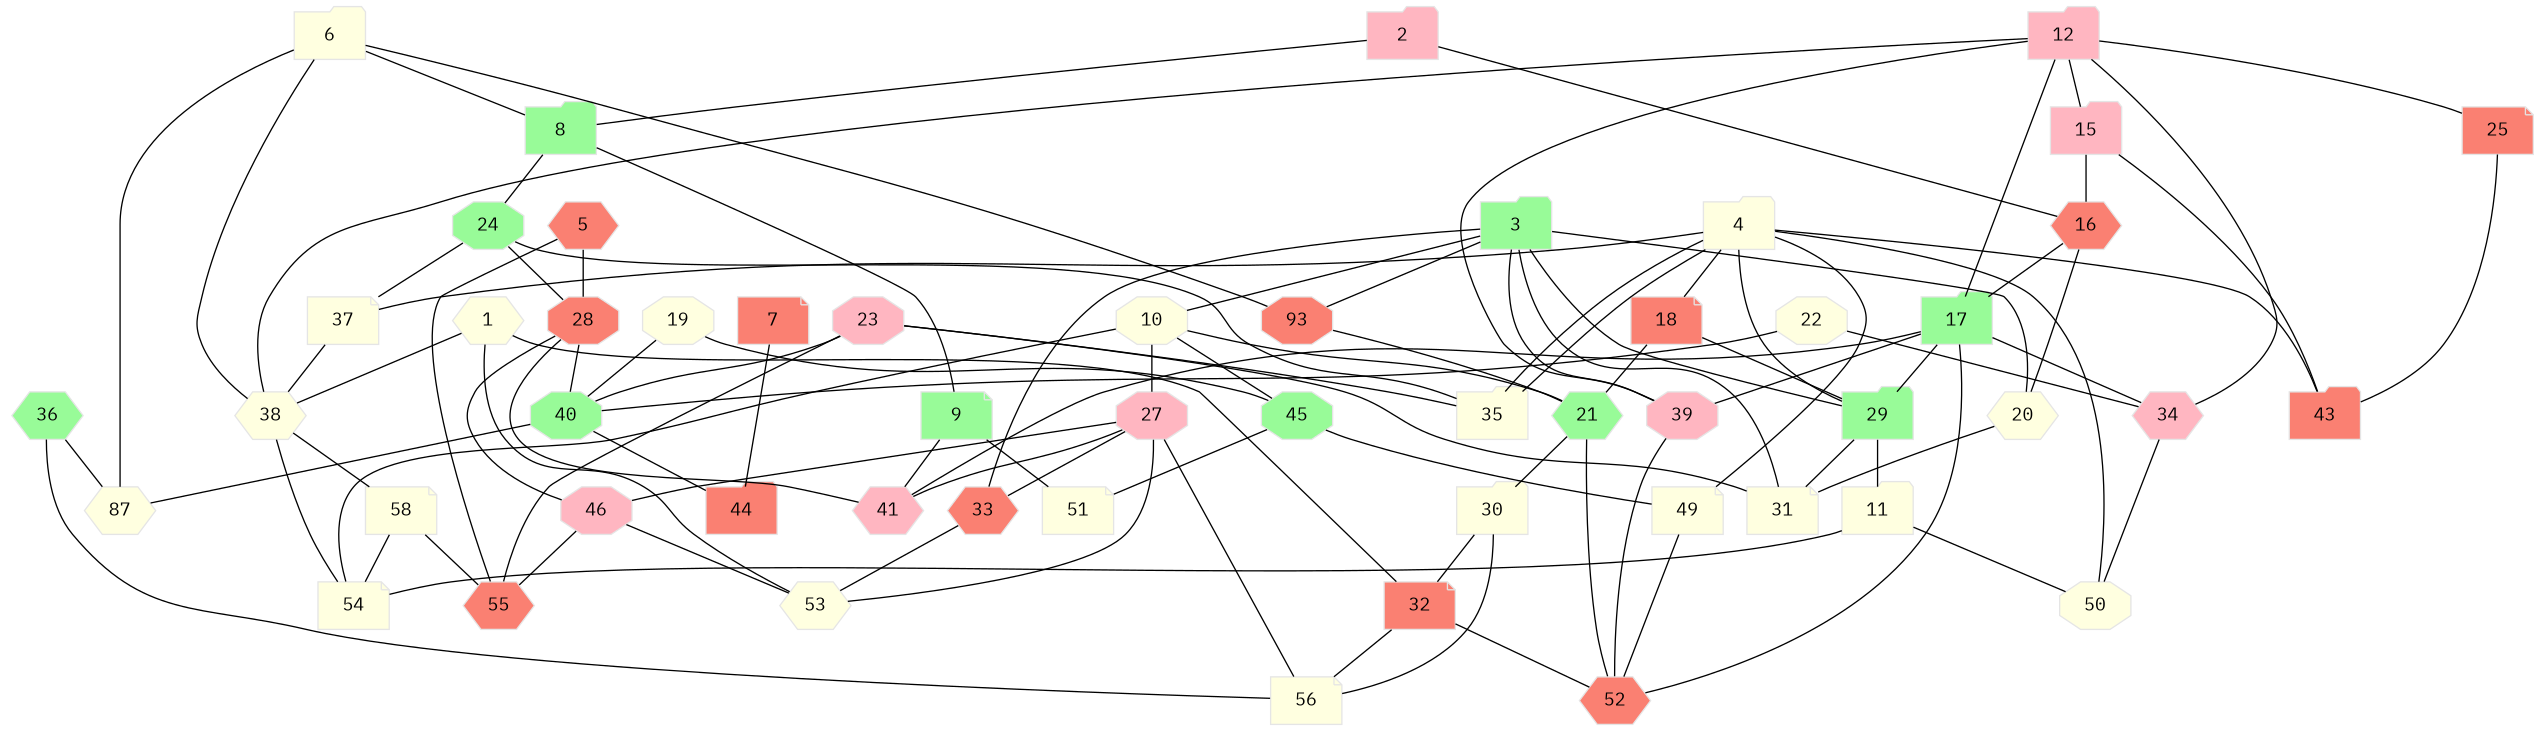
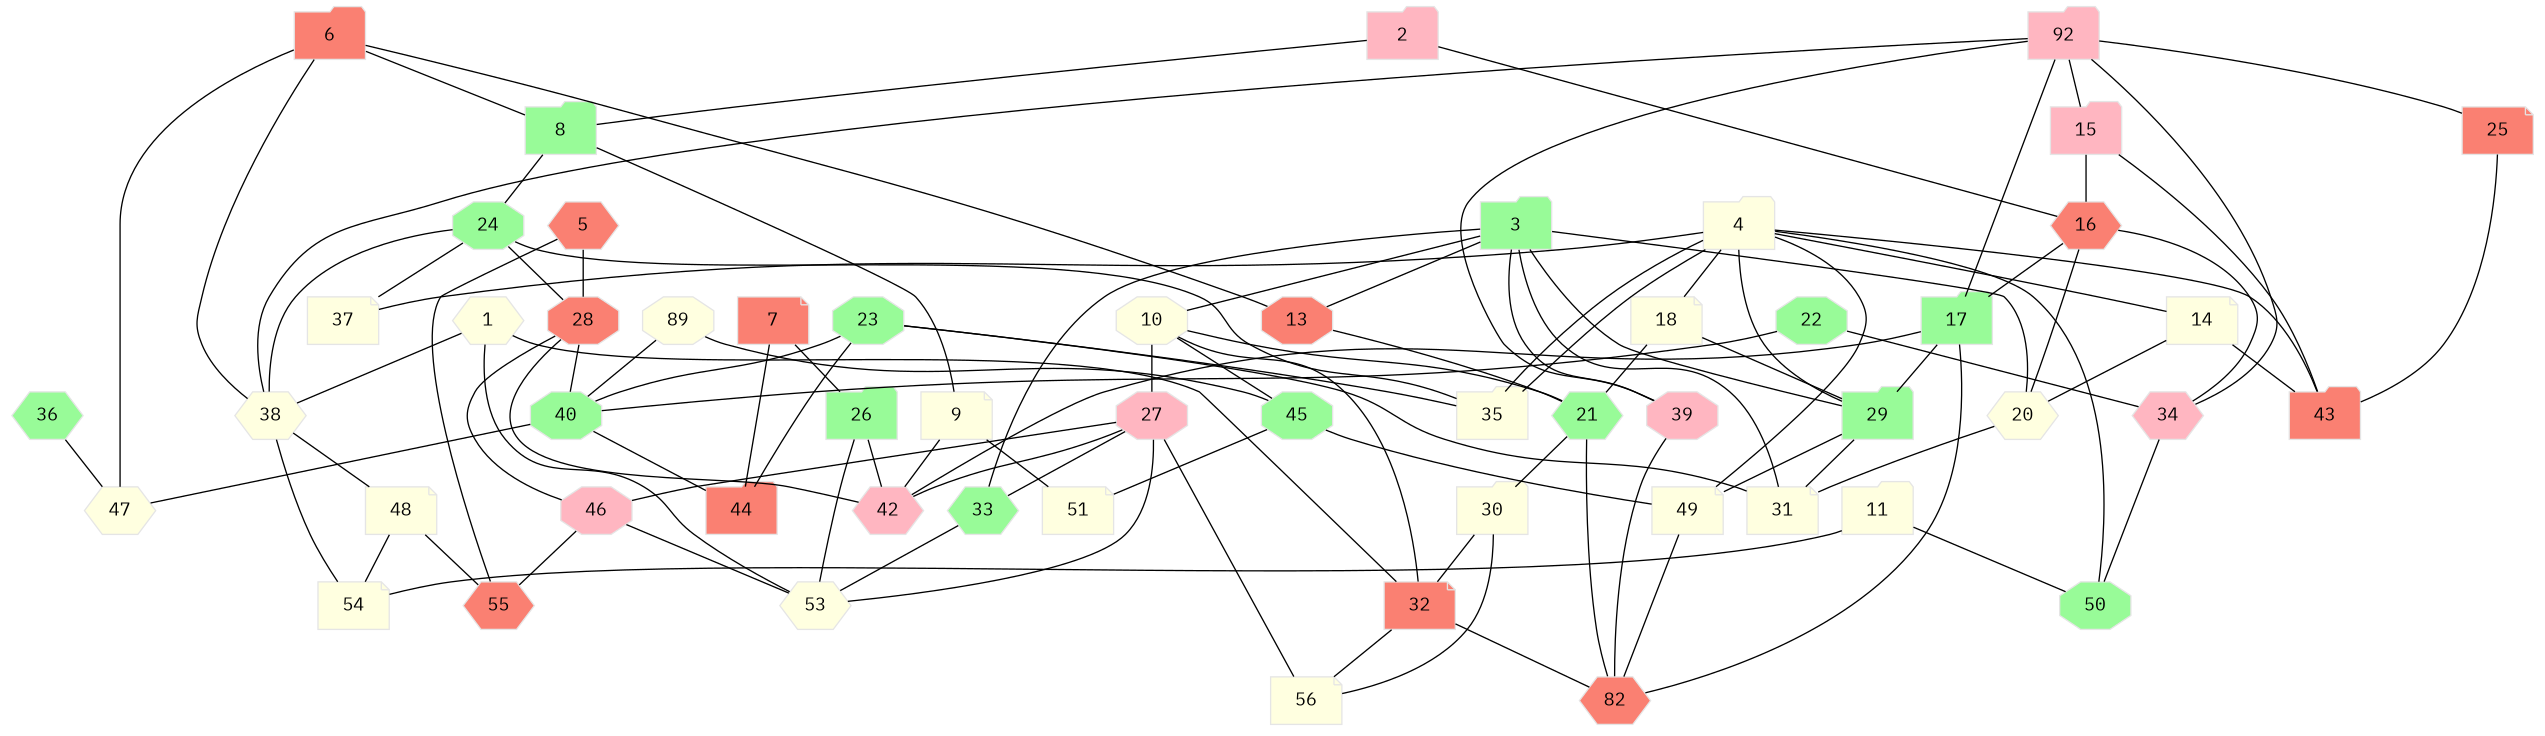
(330, 36) -> (330, 36)
(2064, 36) -> (2064, 36)
(678, 321) -> (678, 321)
(868, 321) -> (868, 321)
(1297, 321) -> (1297, 321)
(1666, 321) -> (1666, 321)
(1812, 321) -> (1812, 321)
none -> (2202, 321)
(307, 368) -> (324, 273)
(1818, 369) -> none
(2067, 370) -> (2239, 284)
(685, 414) -> (800, 413)
none -> (862, 416)
(957, 416) -> (957, 416)
(686, 423) -> (1360, 410)
(1878, 459) -> (1783, 463)
(120, 511) -> (120, 511)
(401, 511) -> (401, 511)
(888, 511) -> (888, 511)
(983, 511) -> (983, 511)
(2095, 606) -> (2095, 606)
(607, 666) -> none
(1615, 701) -> (1615, 701)
